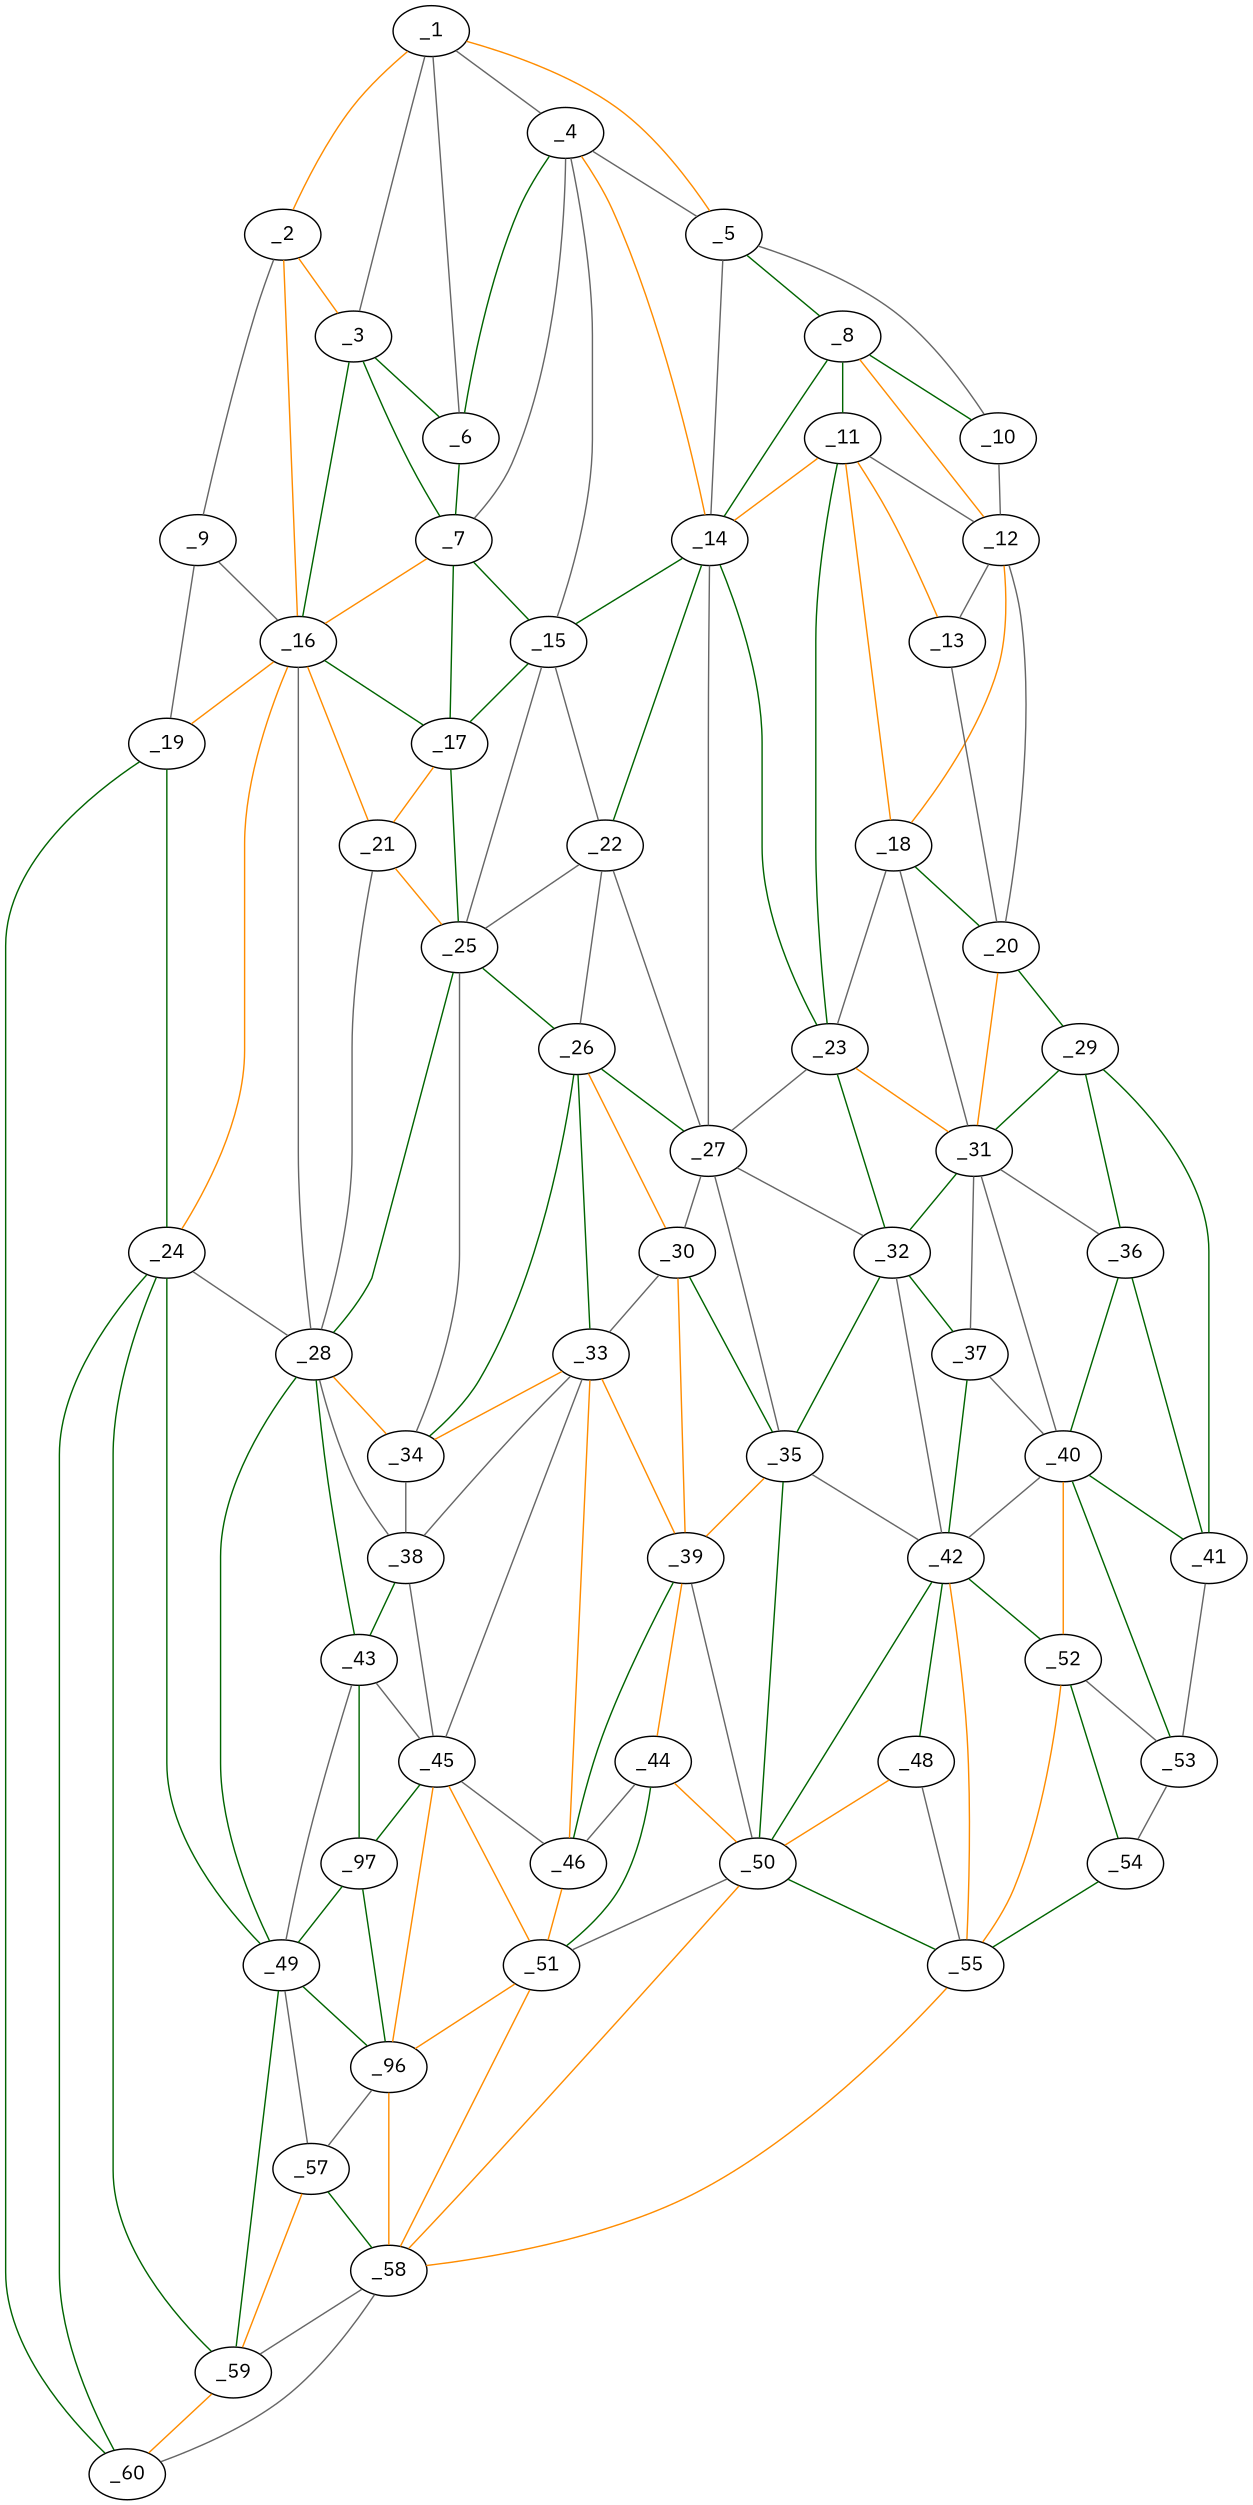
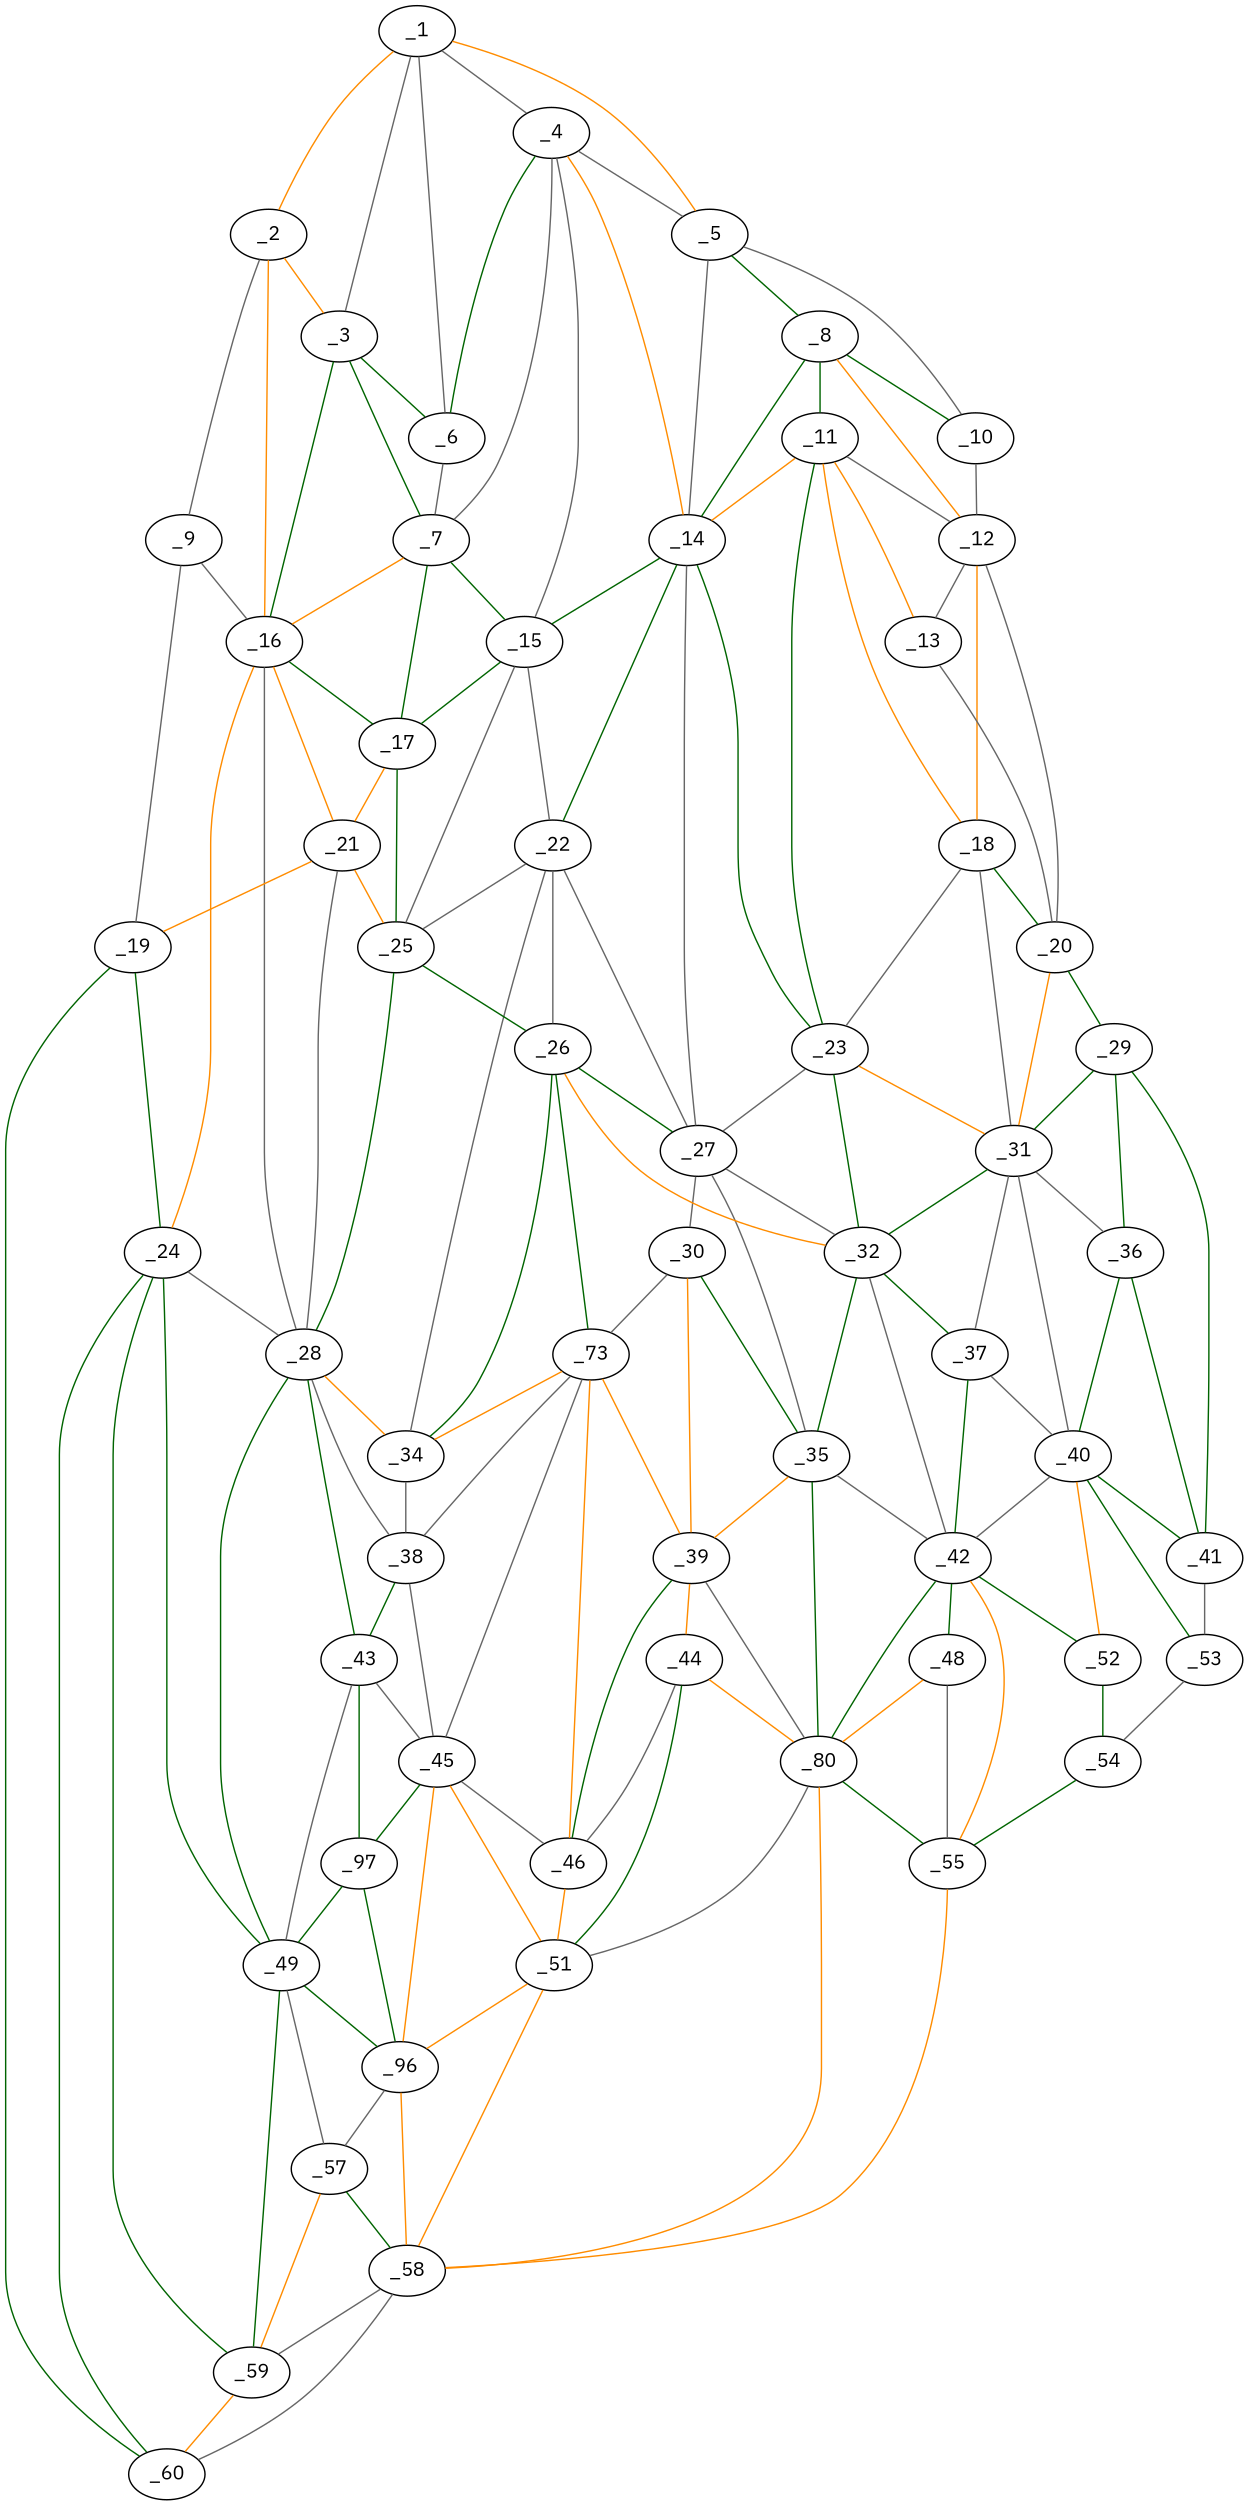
(457, 489) -> (439, 489)
(233, 693) -> (238, 896)
(627, 1151) -> (673, 1192)
(460, 1205) -> (472, 1149)
(591, 1355) -> (591, 1355)
(1121, 1711) -> none
(1037, 1819) -> none
(758, 1864) -> (819, 1762)
